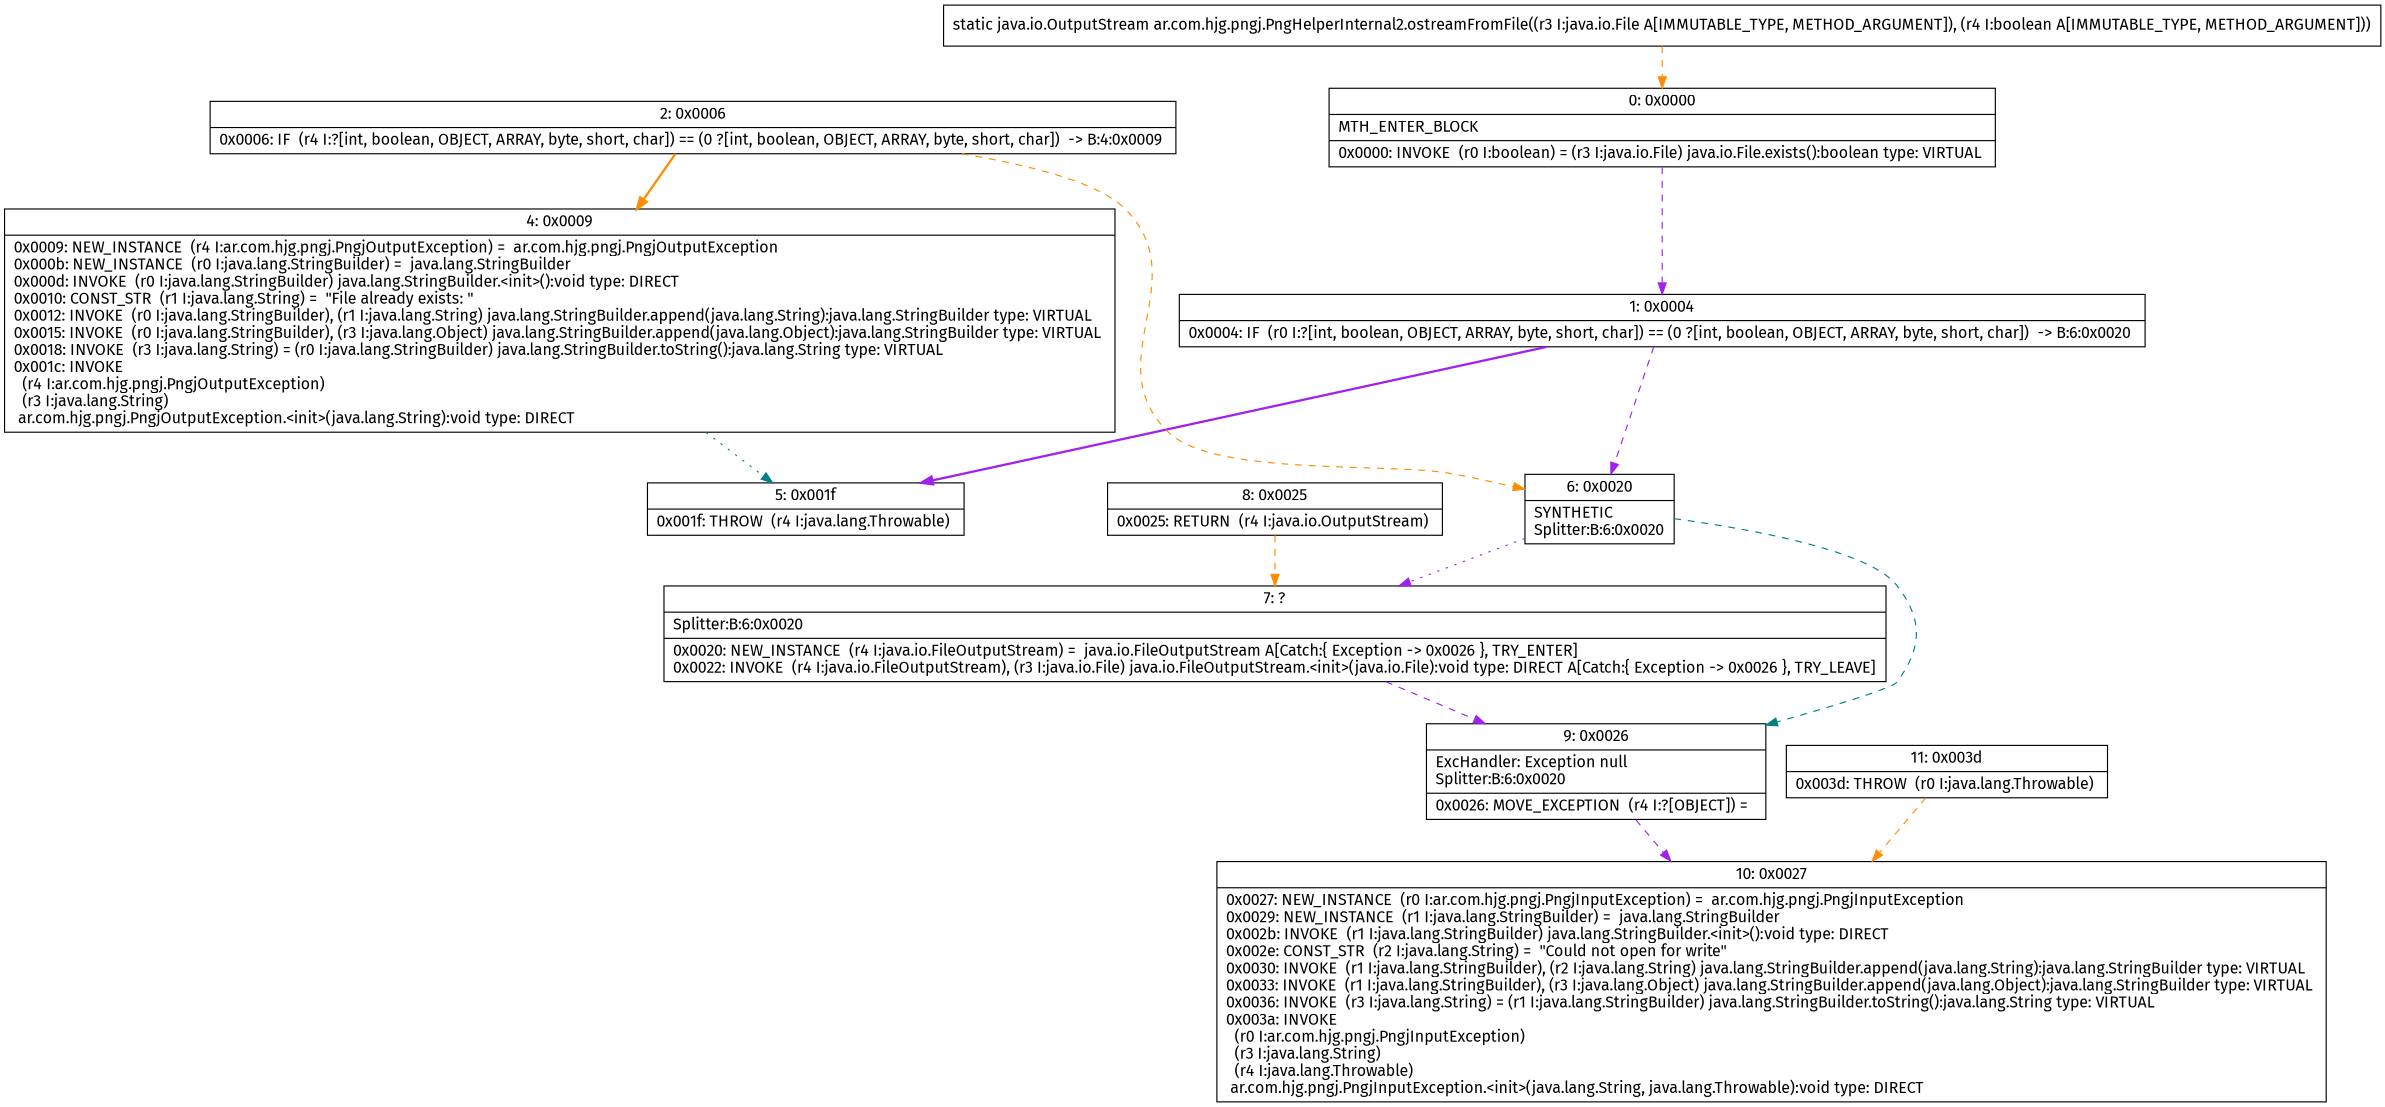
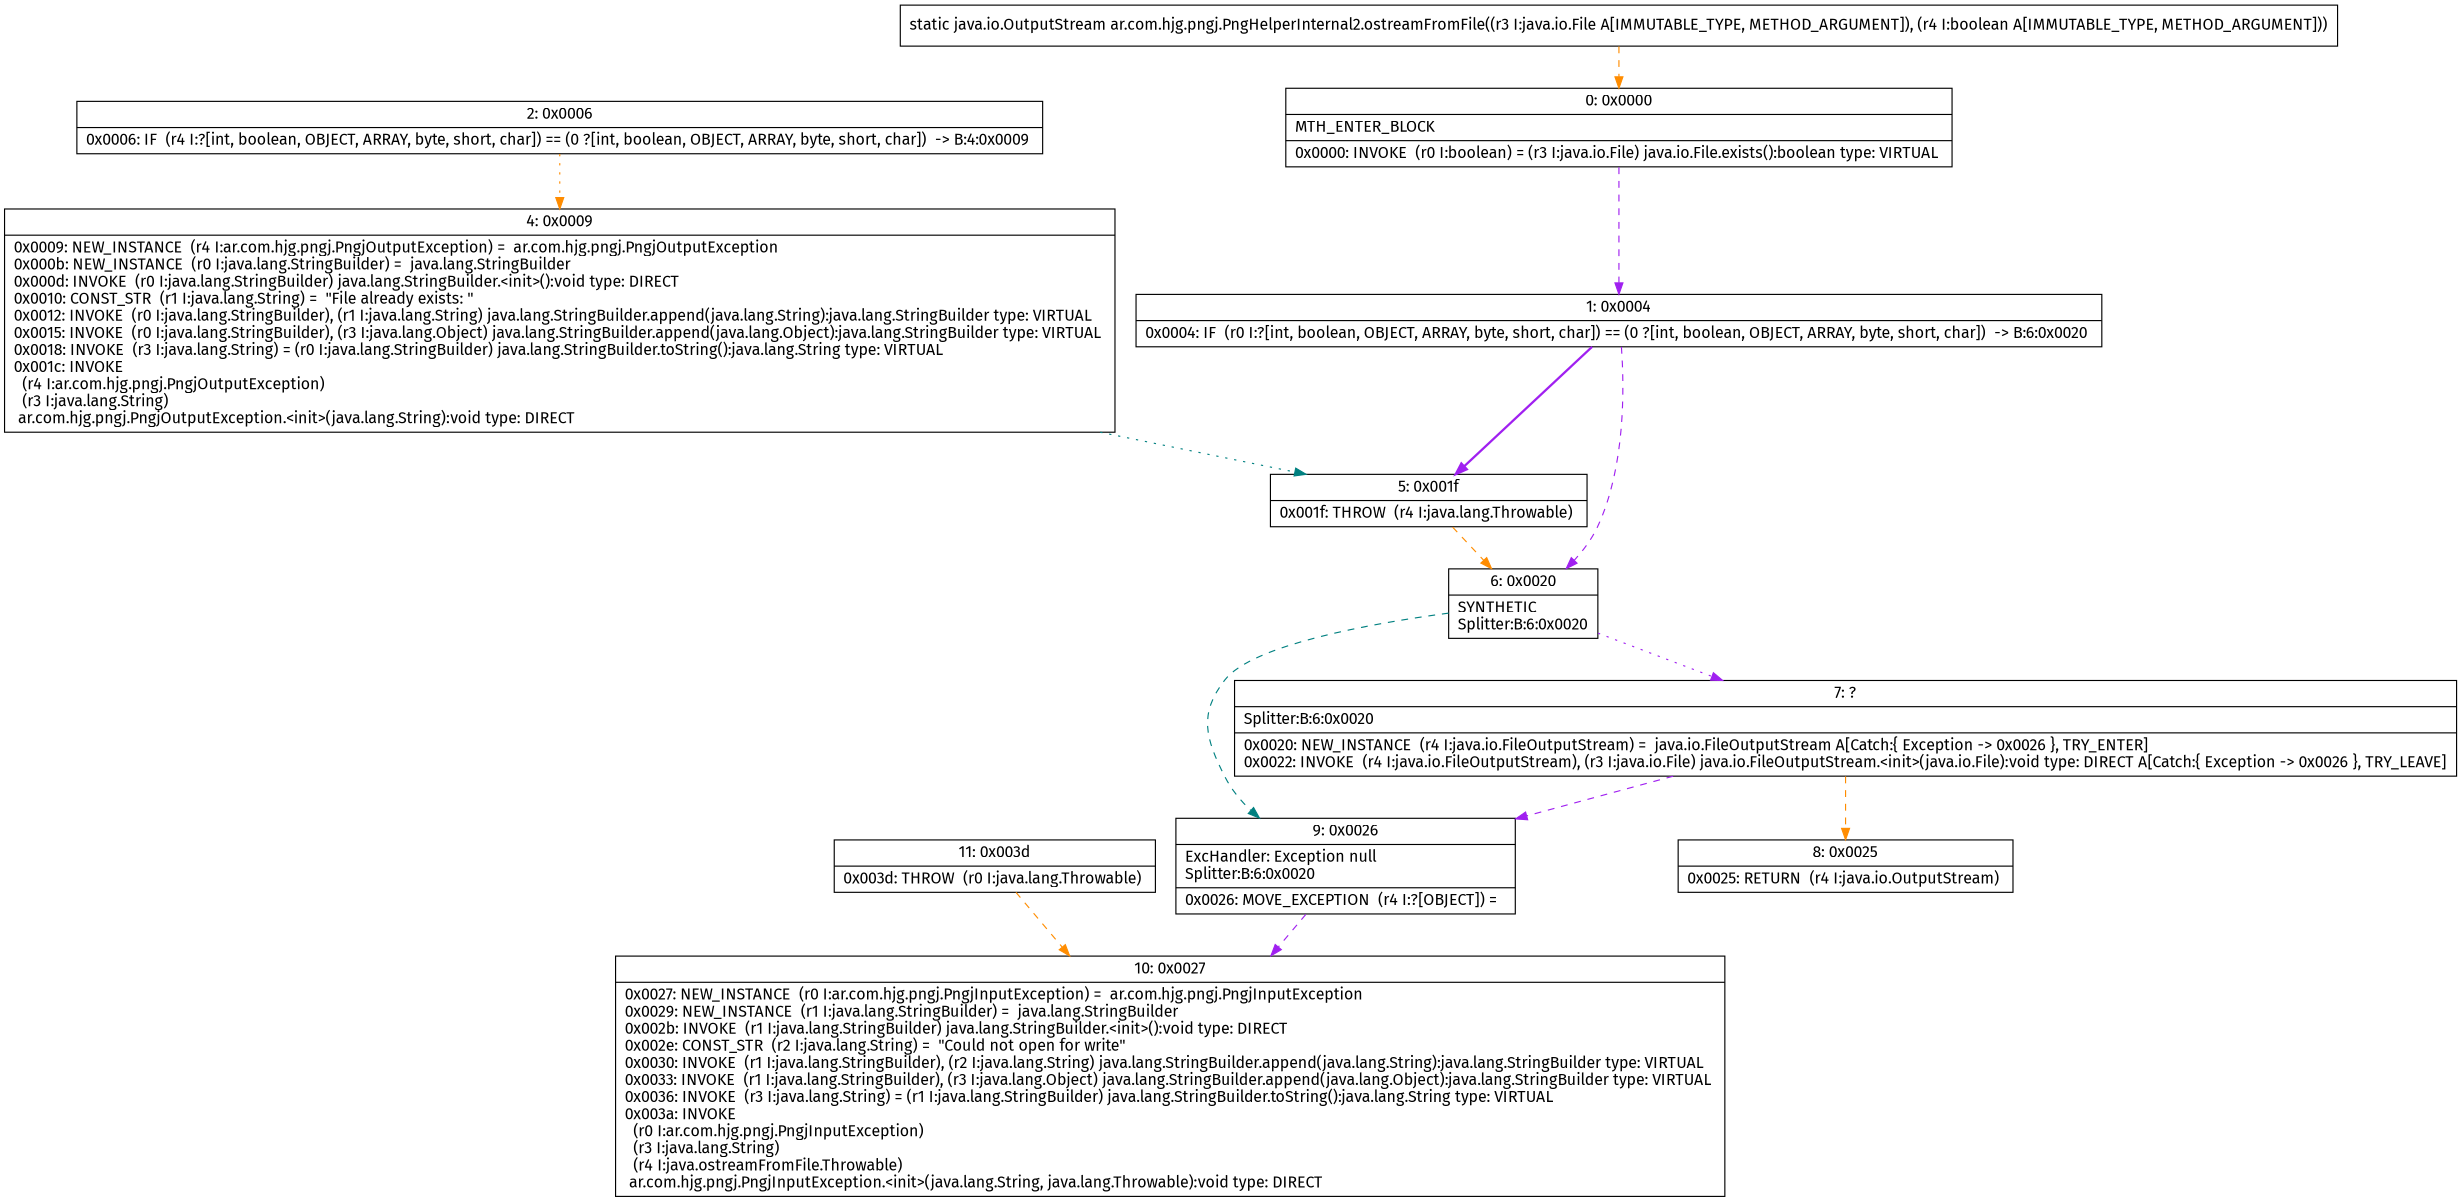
(659, 177) -> (560, 176)
(1150, 408) -> (1468, 544)
(1275, 555) -> (1846, 802)
(1320, 1071) -> (764, 1166)
